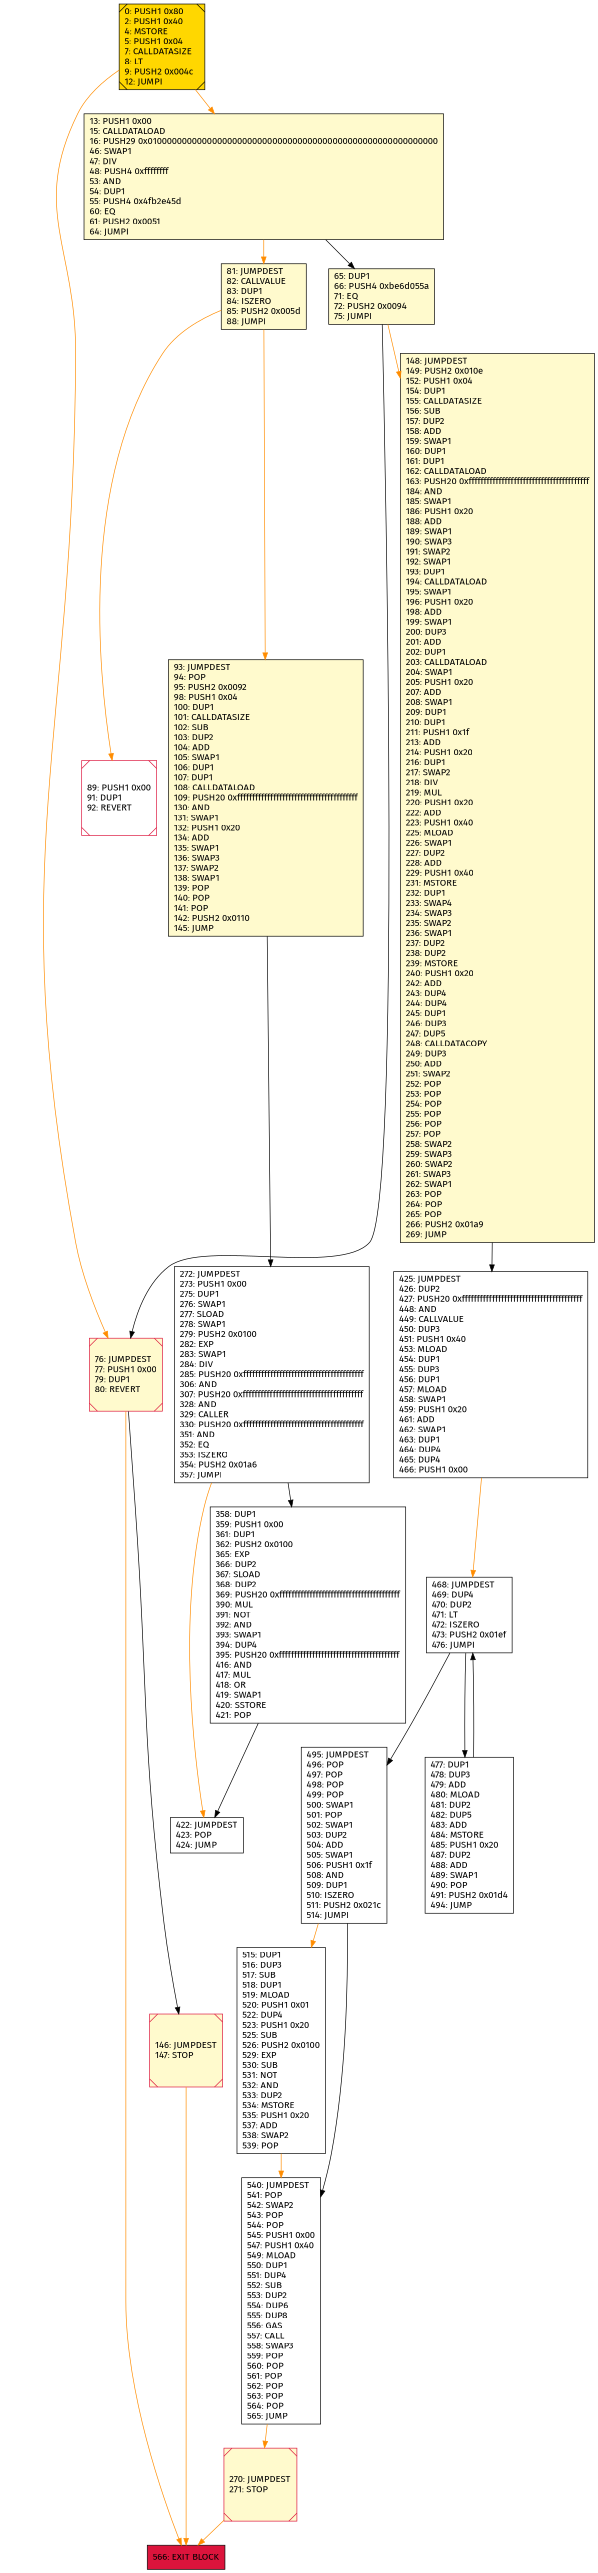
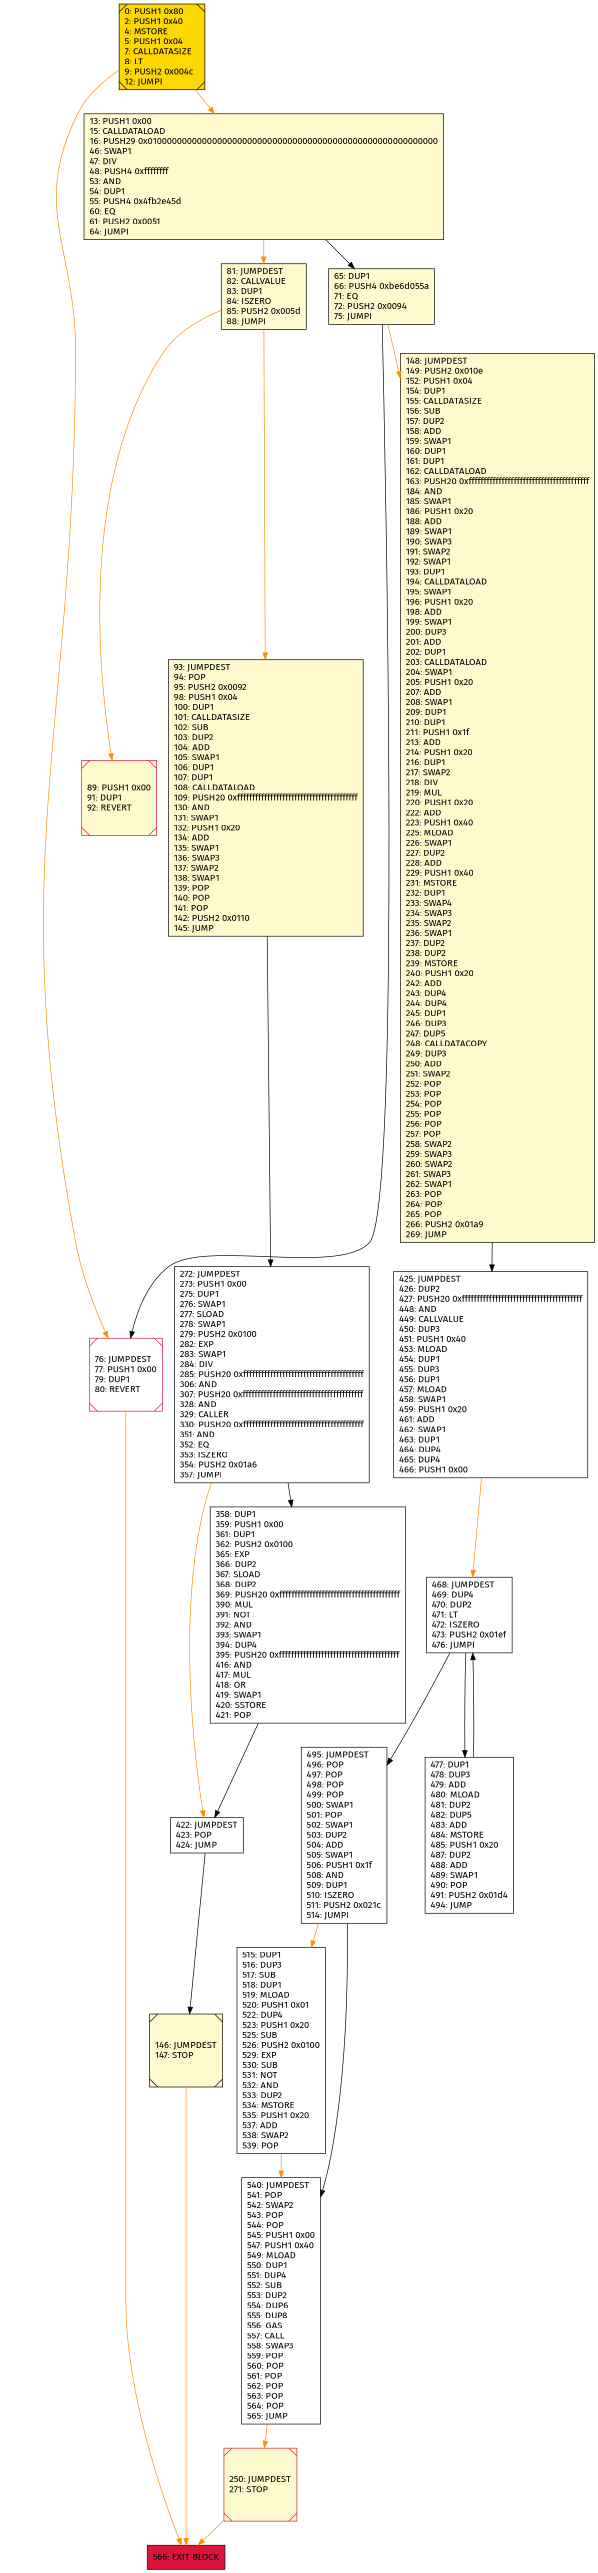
(119, 798) -> (119, 798)
(126, 1375) -> (126, 1375)
(146, 1710) -> (198, 1930)
(186, 2051) -> (186, 2051)
(260, 2485) -> (260, 2485)
